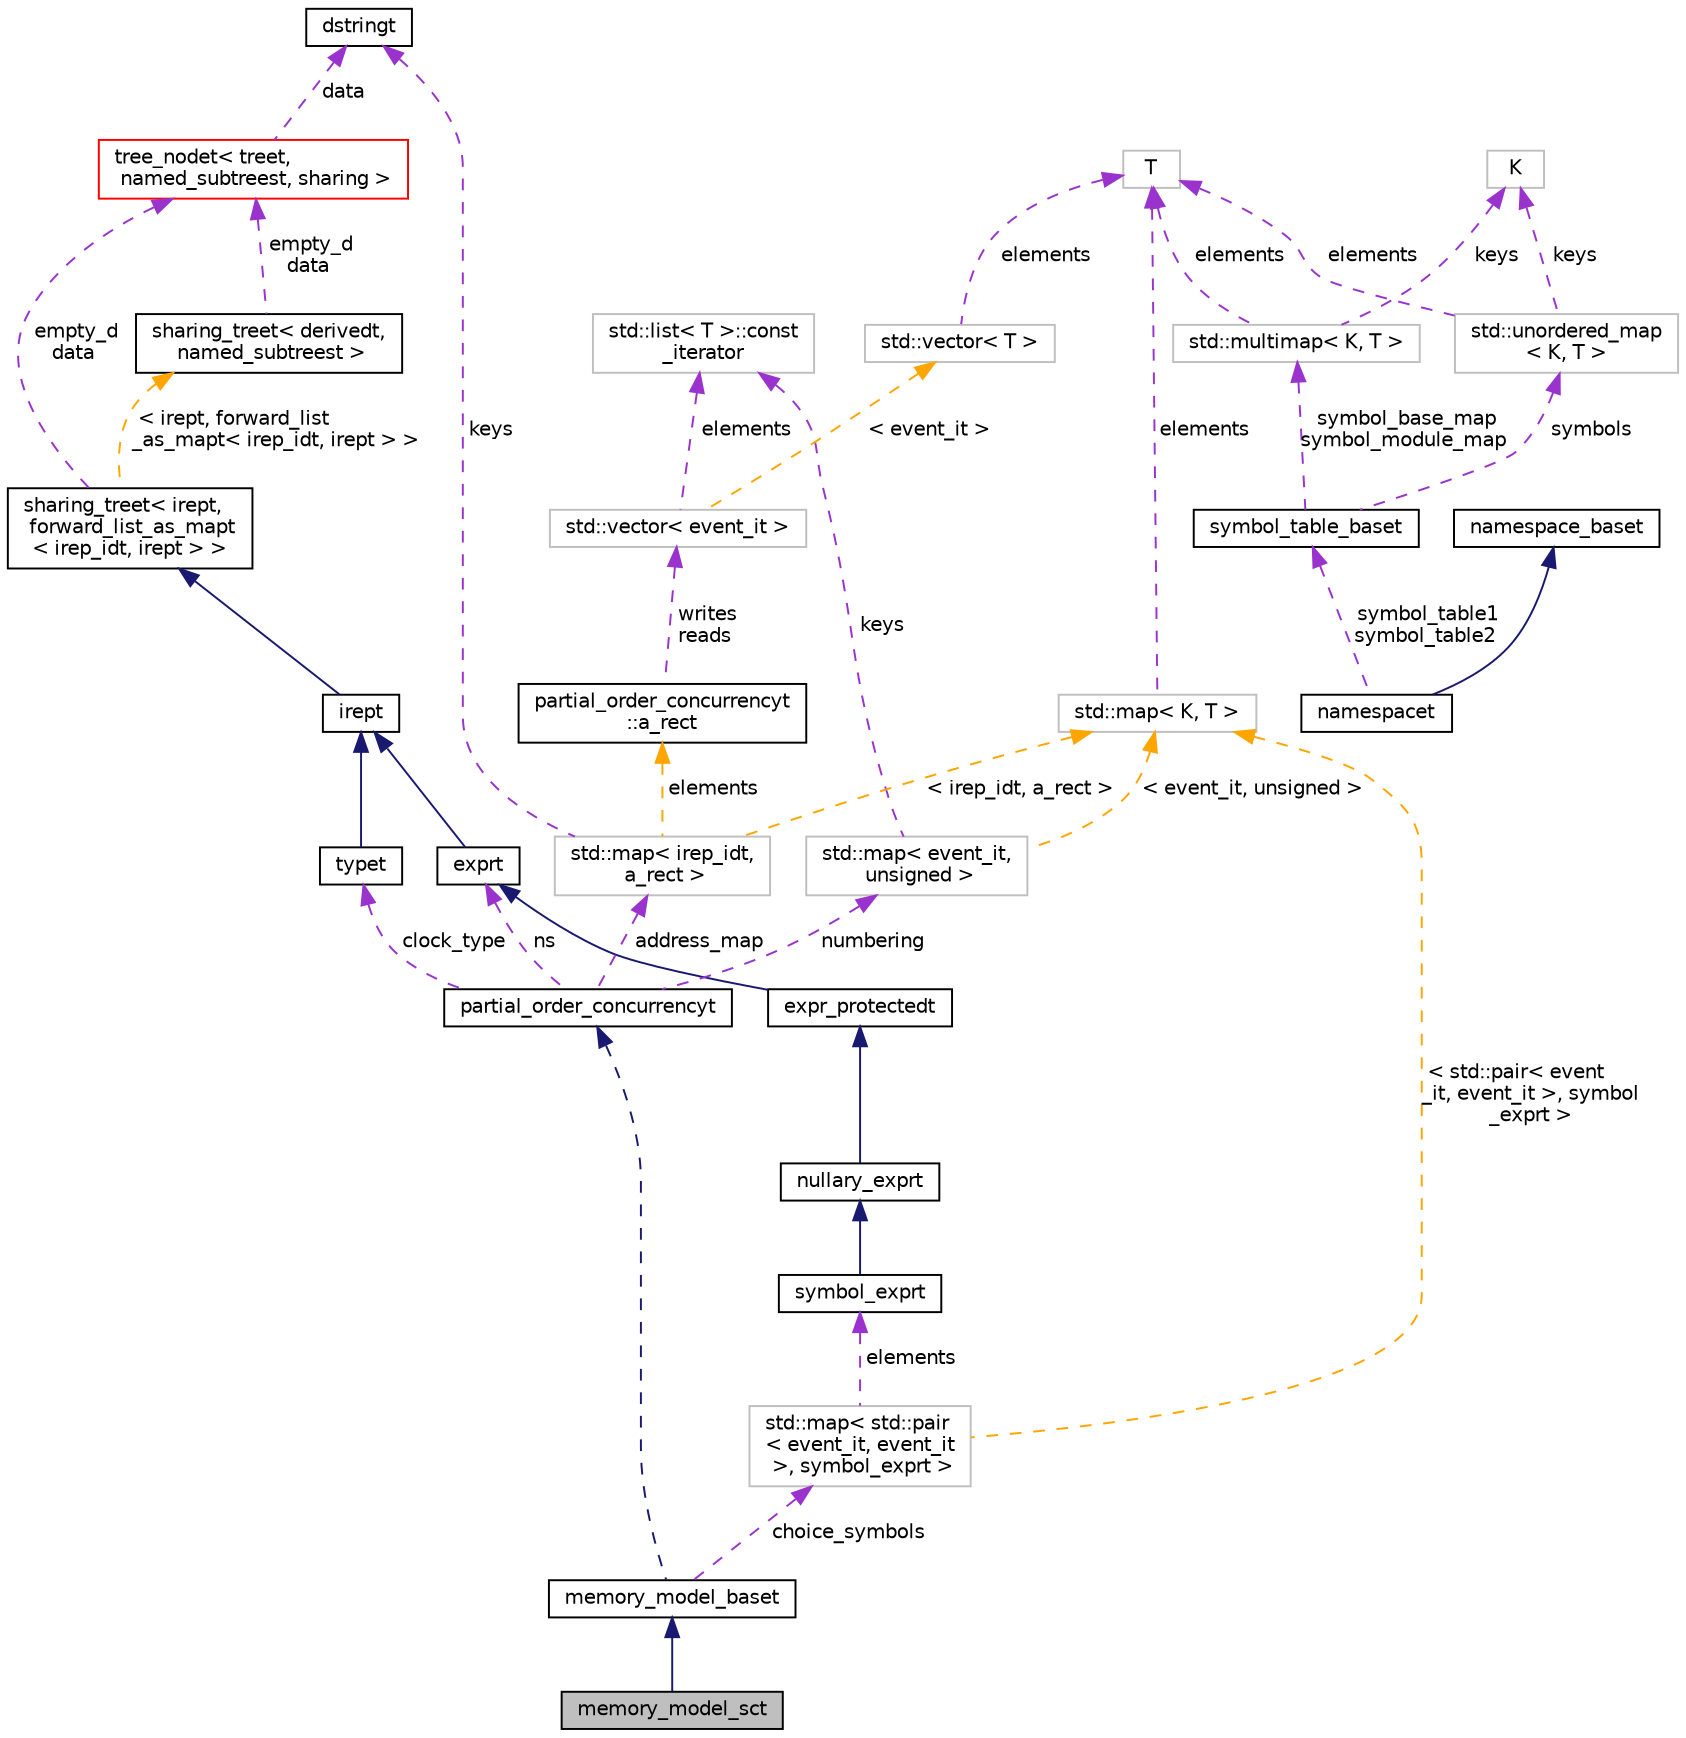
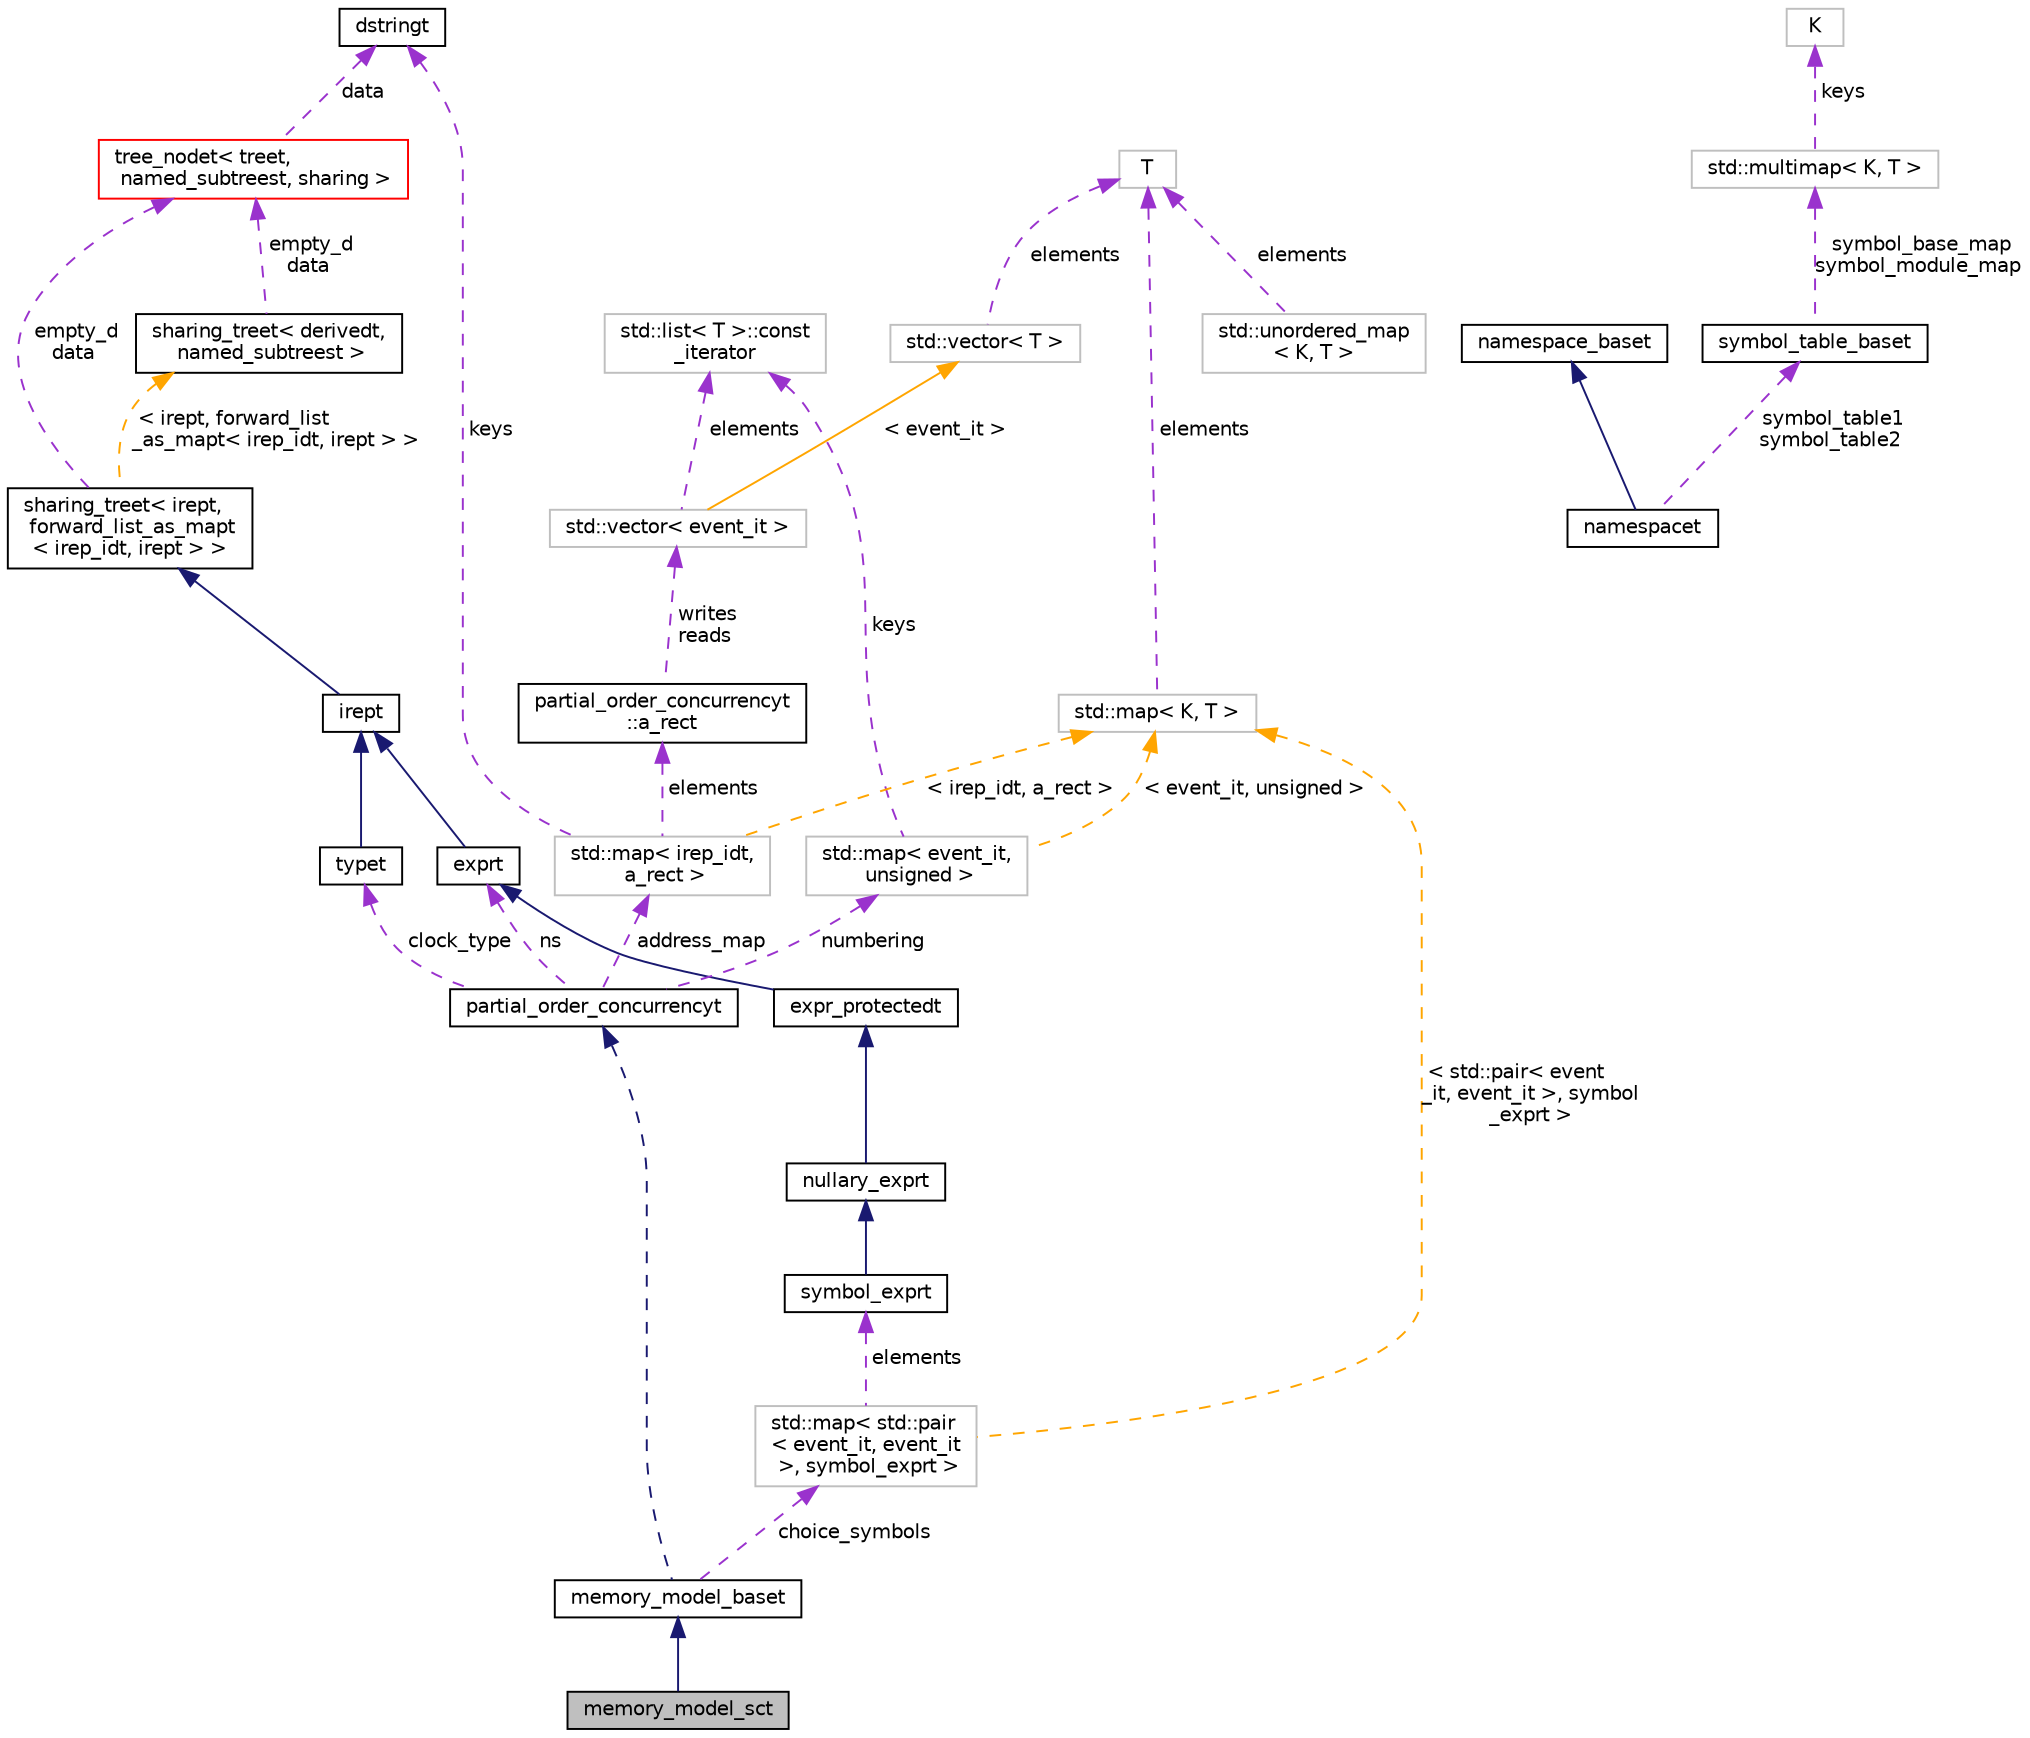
(1542, 261) -> none
(1190, 279) -> none
(803, 450) -> (836, 435)
(1472, 472) -> none
(662, 800) -> (662, 800)
